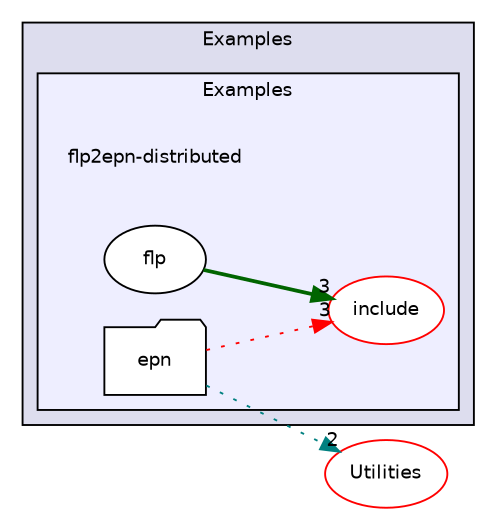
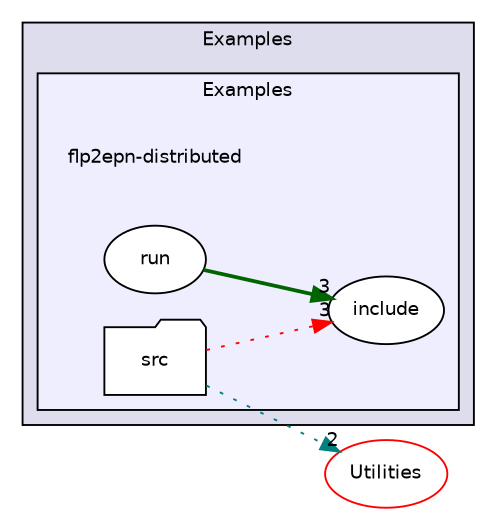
(155, 260) -> (155, 260)
(386, 310) -> (386, 310)
(155, 361) -> (155, 361)
